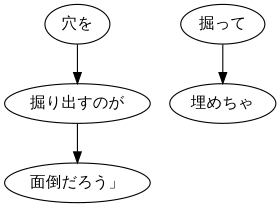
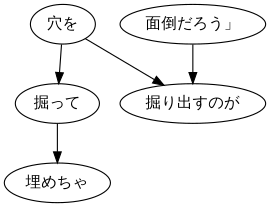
none -> (61, 58)
(77, 138) -> (193, 58)
